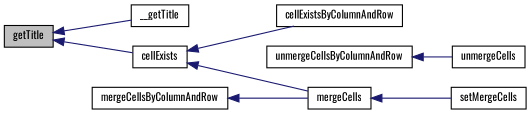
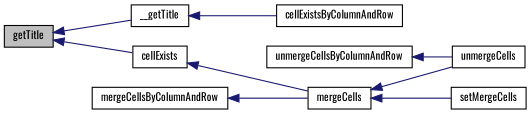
(246, 37) -> (238, 16)
none -> (417, 77)
